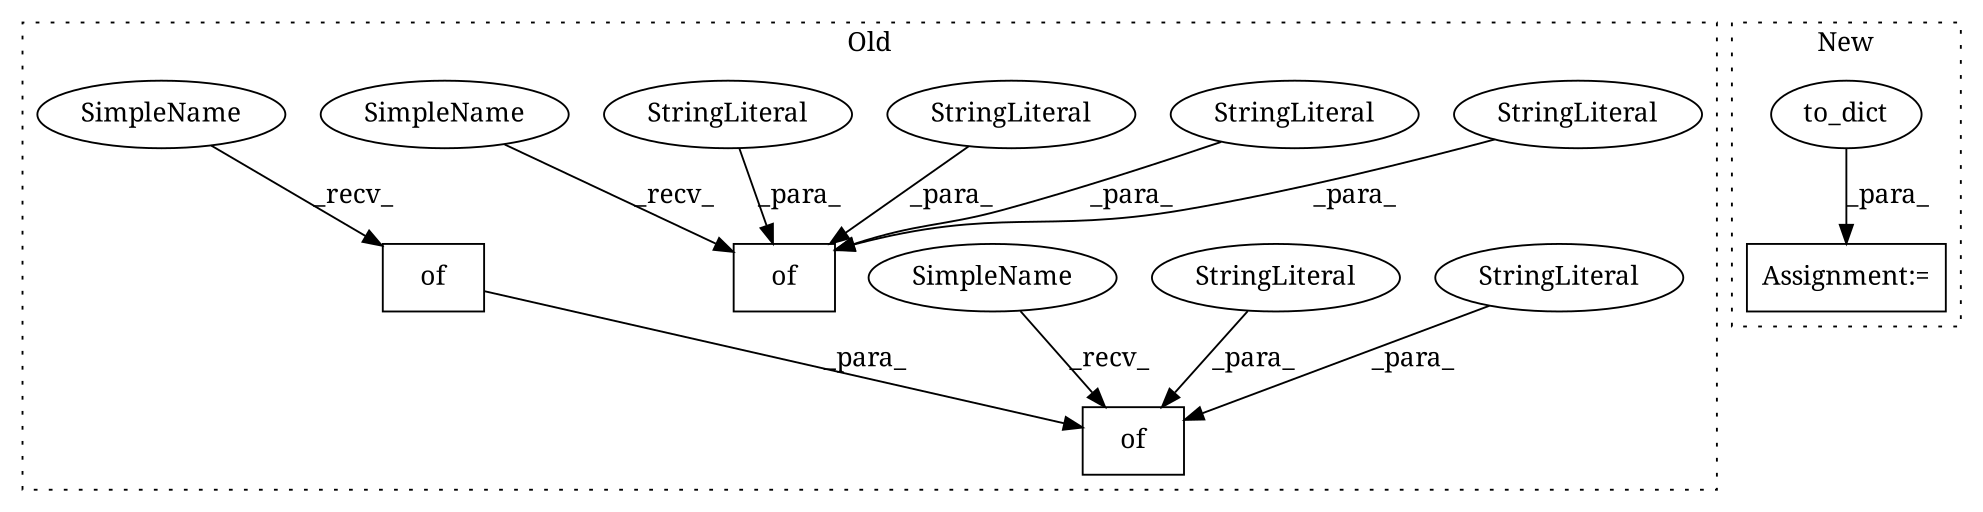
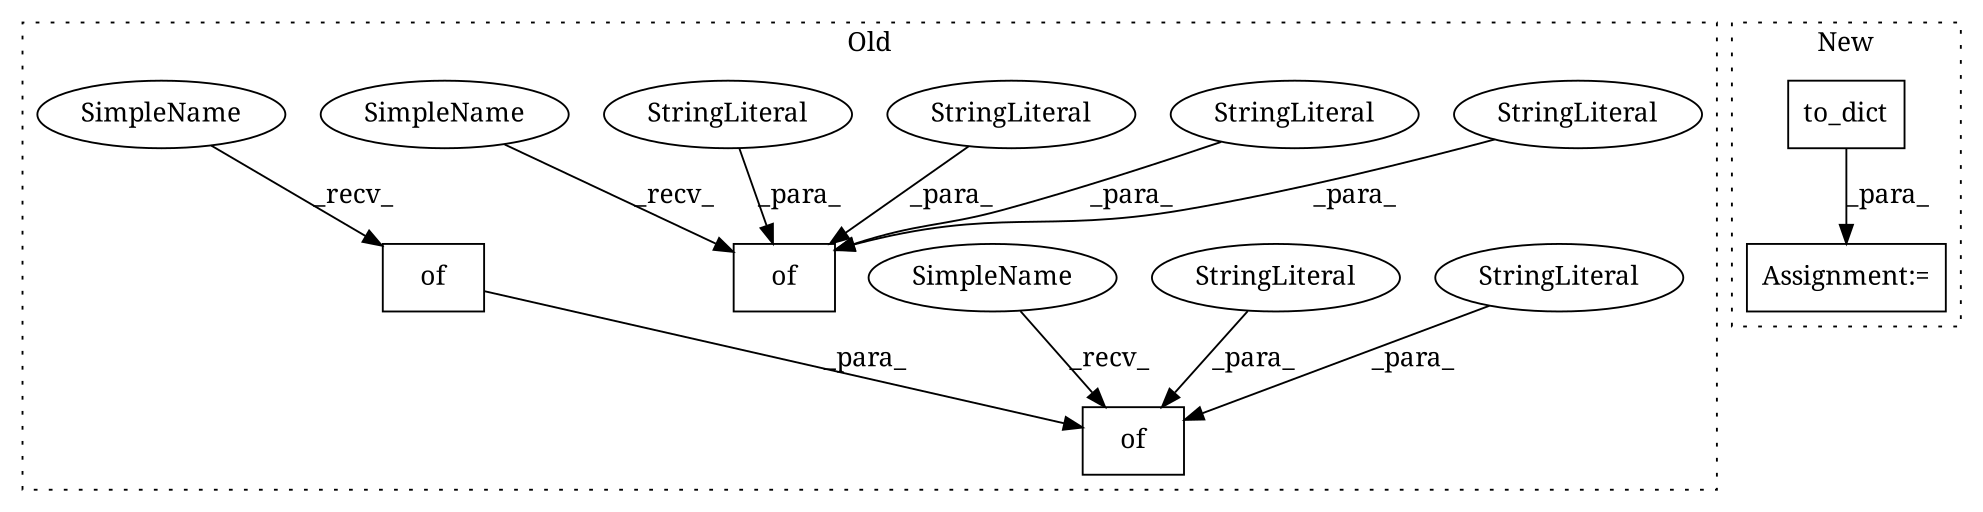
(1846, 114) -> (1846, 114)
